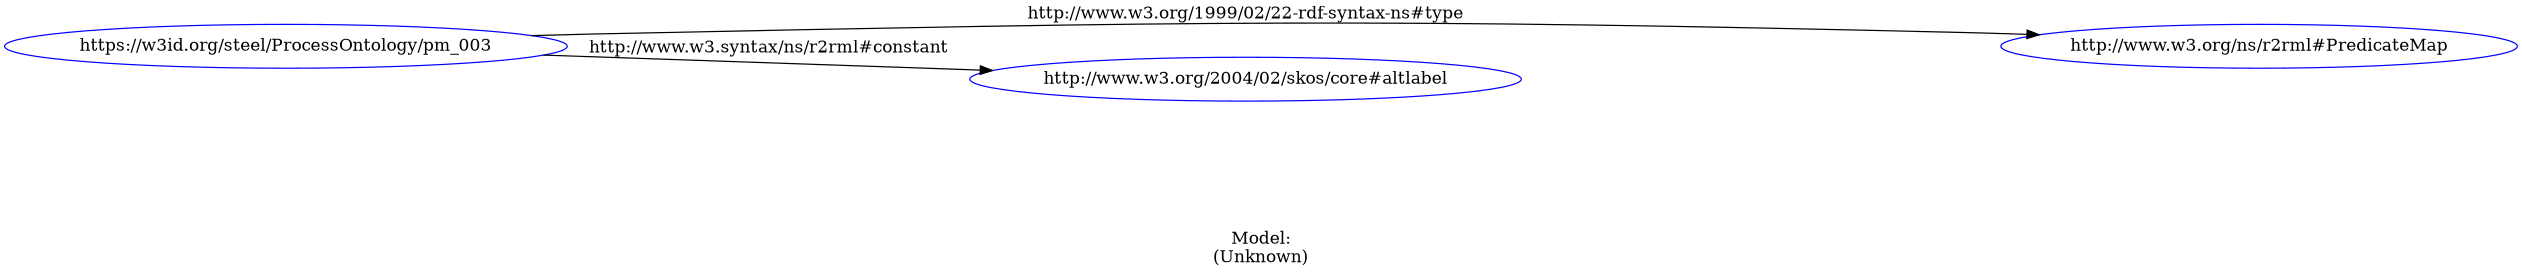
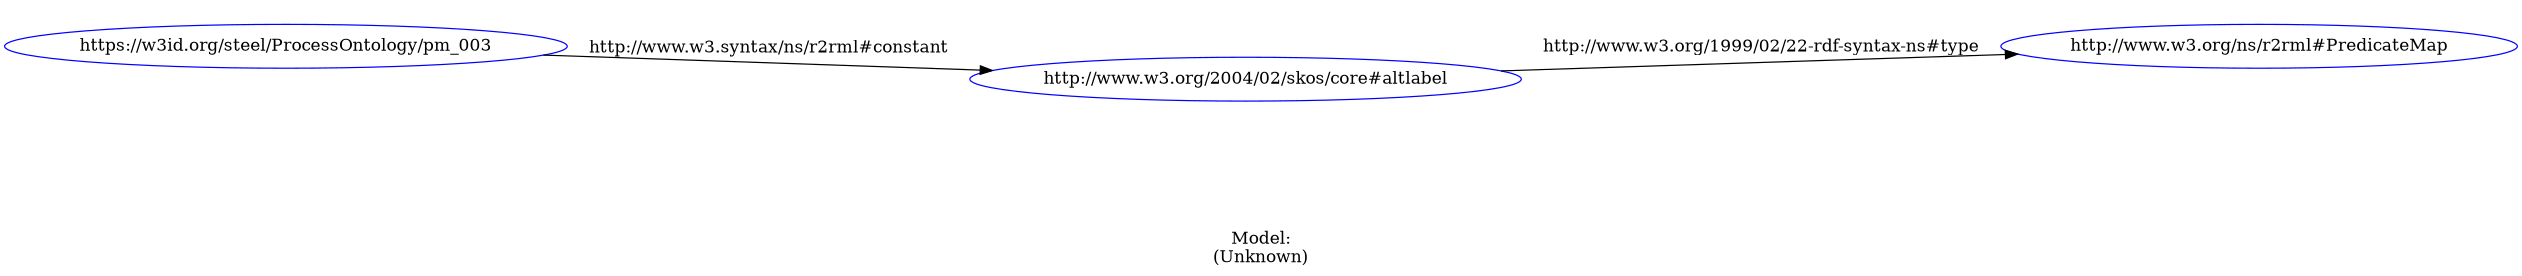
(1279, 23) -> (1753, 63)
